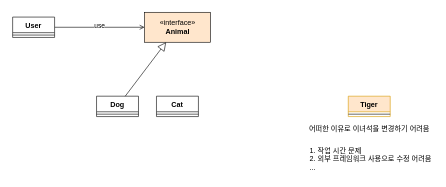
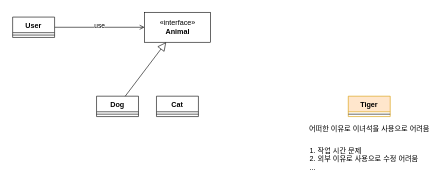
(177, 27) -> (177, 27)
(370, 129) -> (370, 129)
(371, 159) -> (369, 159)
